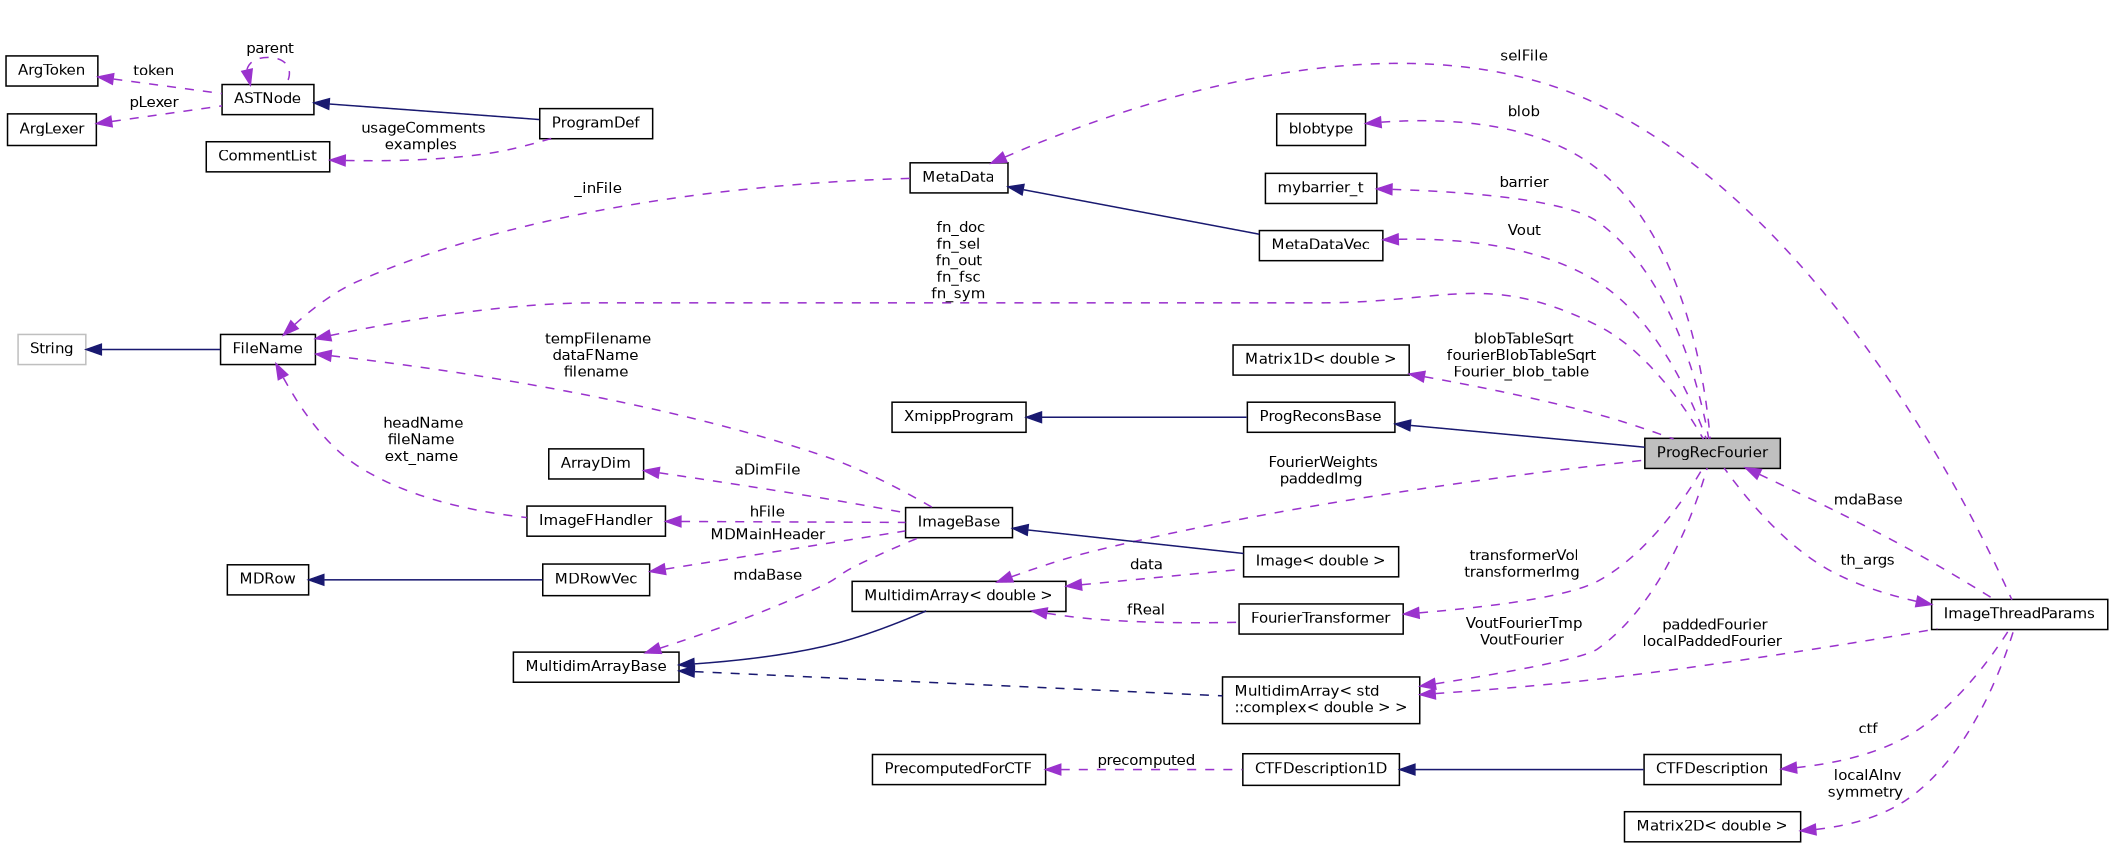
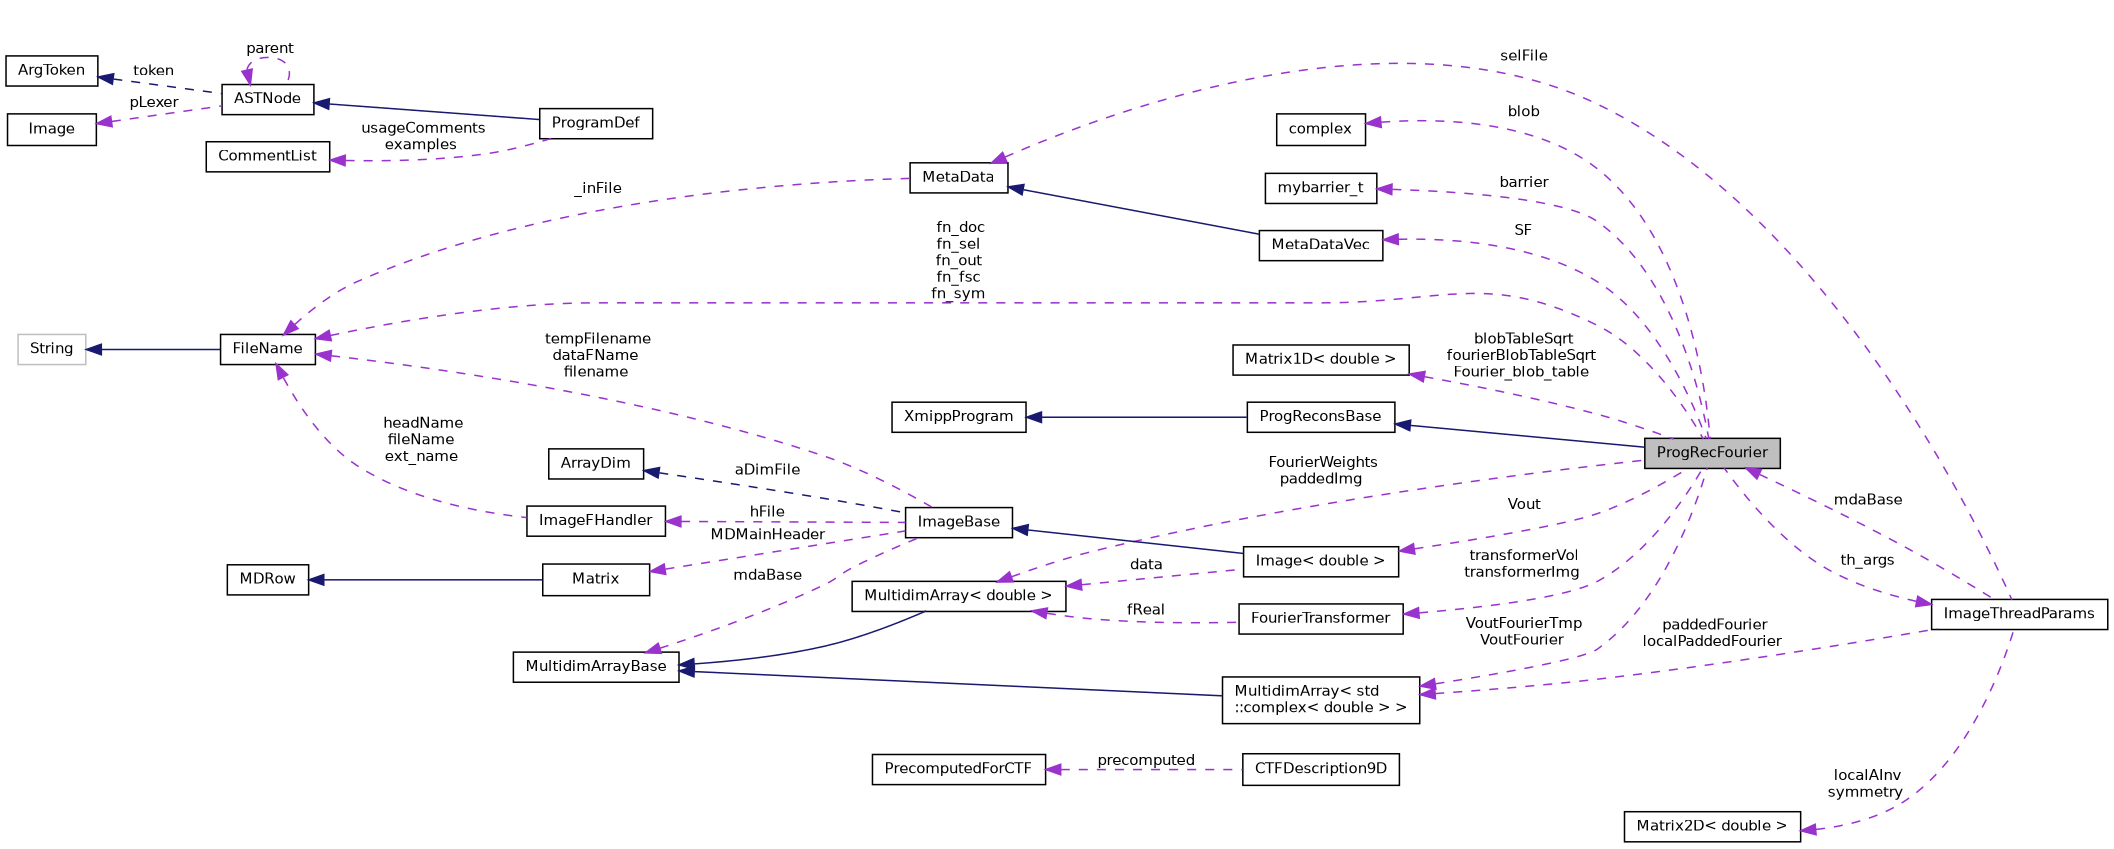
(168, 86) -> (168, 86)
(52, 130) -> (52, 130)
(1321, 130) -> (1321, 130)
(1522, 231) -> (1522, 231)
(783, 492) -> (783, 492)
none -> (1557, 524)
(596, 580) -> (596, 580)
(959, 684) -> (959, 684)
(1321, 770) -> (1321, 770)
(1713, 770) -> none
